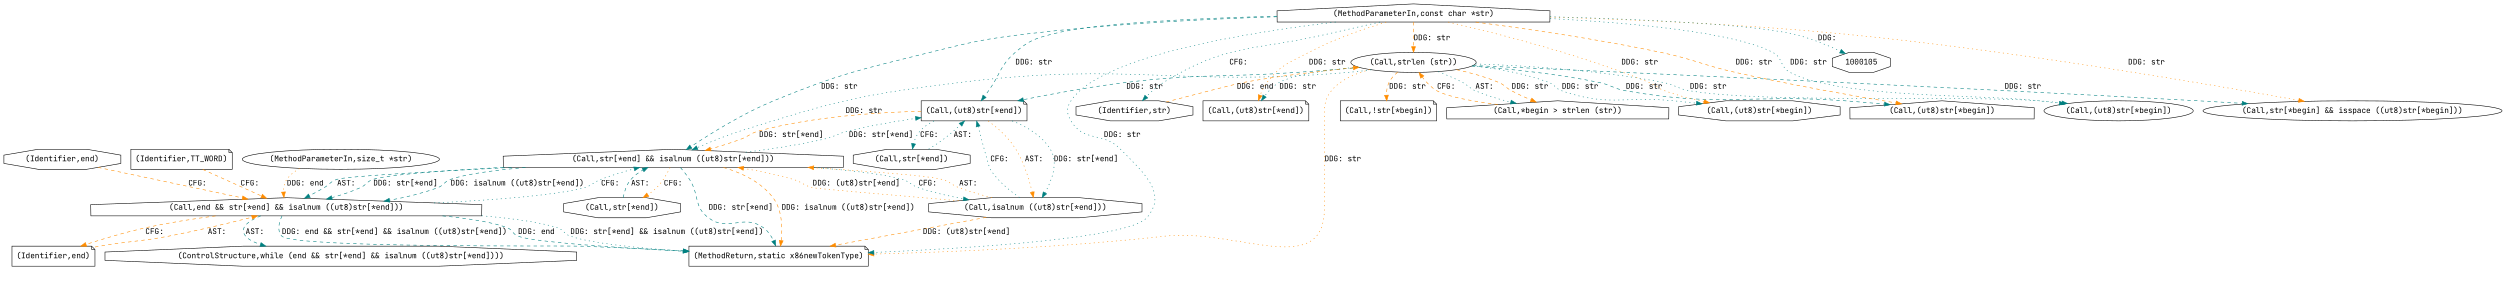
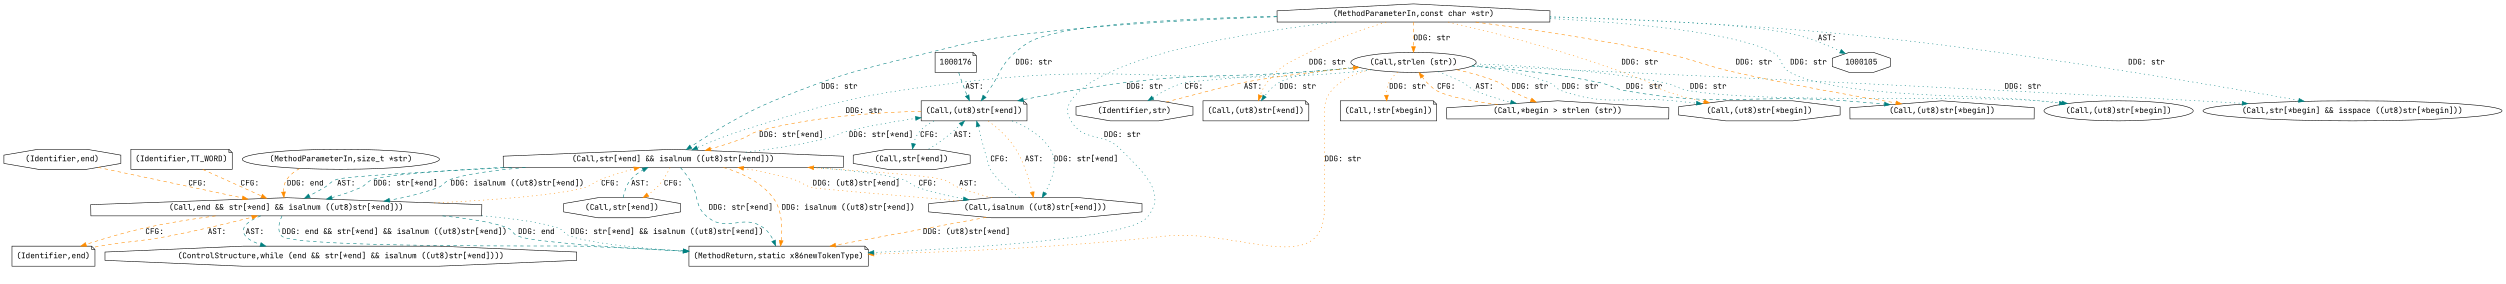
(1830, 38) -> (1830, 38)
(1926, 43) -> (1926, 43)
(1258, 47) -> (1207, 80)
none -> (956, 62)
(1389, 82) -> (1389, 82)
(1858, 83) -> (1858, 83)
(1255, 87) -> (1255, 87)
(288, 178) -> (288, 178)
(536, 196) -> (536, 196)
